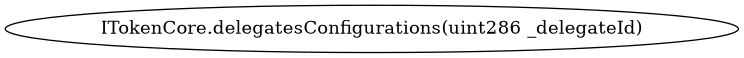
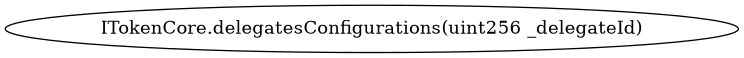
(372, 29) -> (372, 29)
